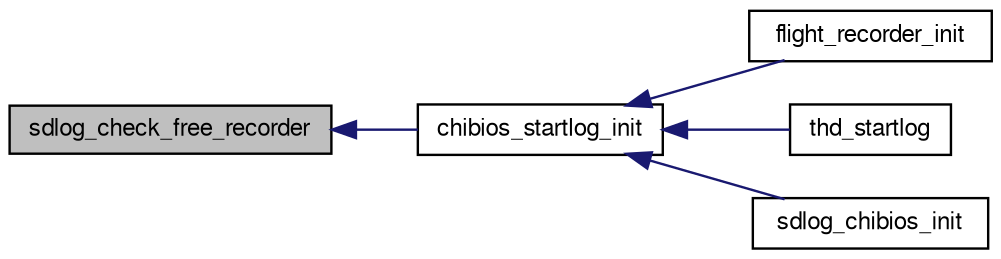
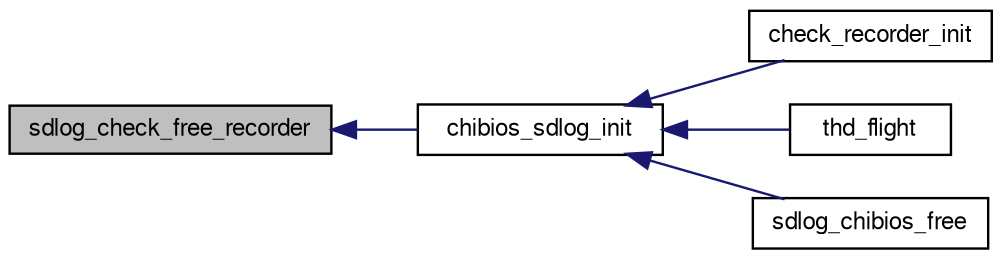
(871, 36) -> (871, 36)
(540, 130) -> (540, 130)
(871, 130) -> (871, 130)
(871, 223) -> (871, 223)
